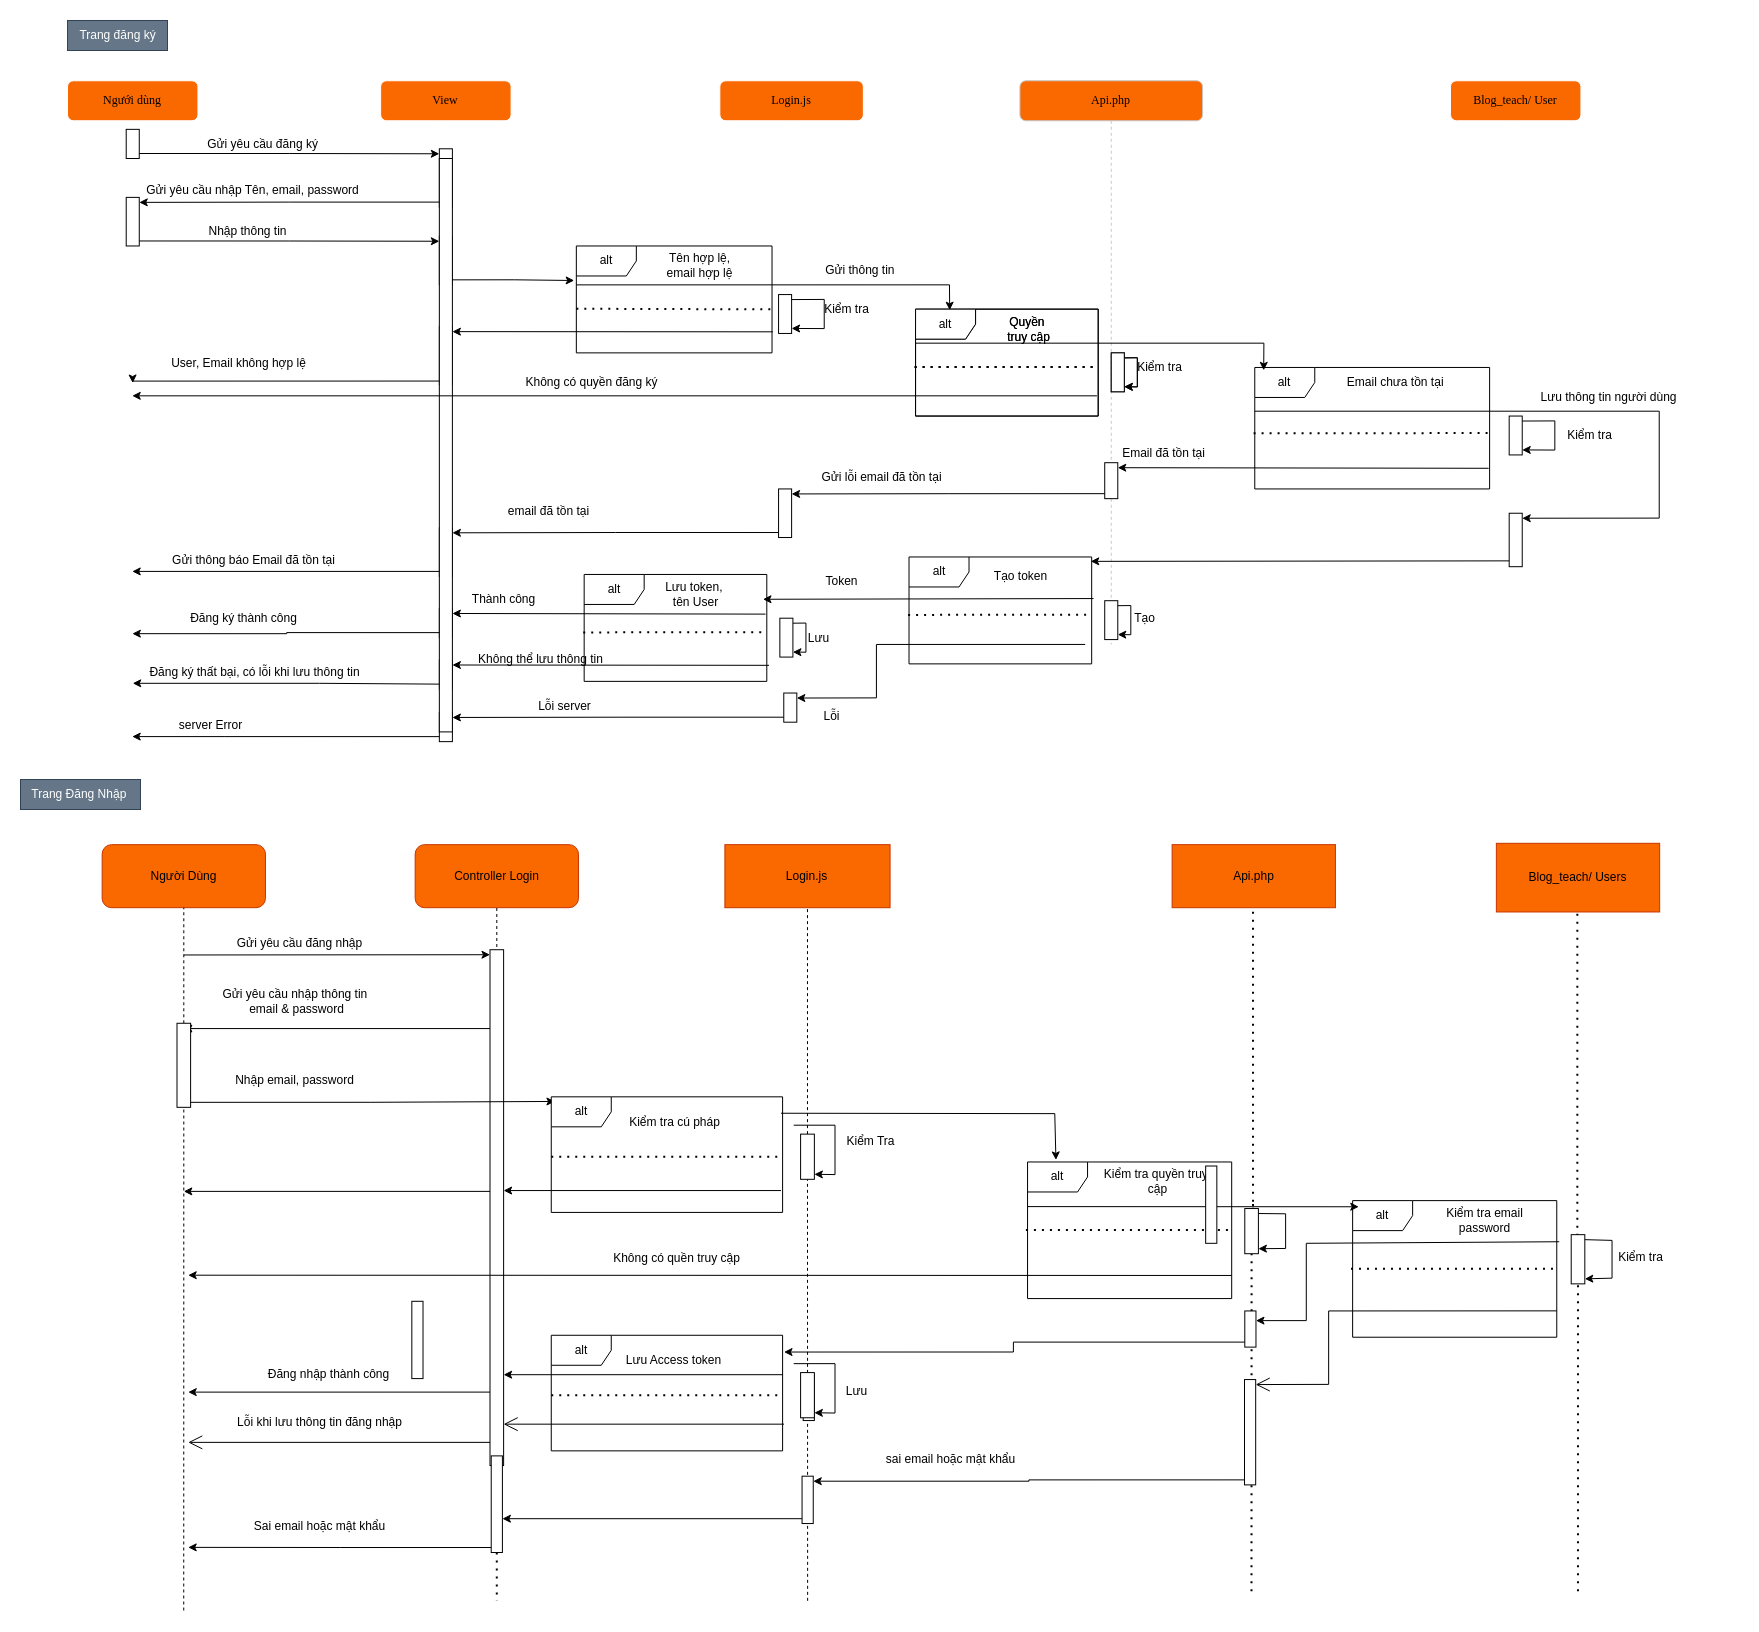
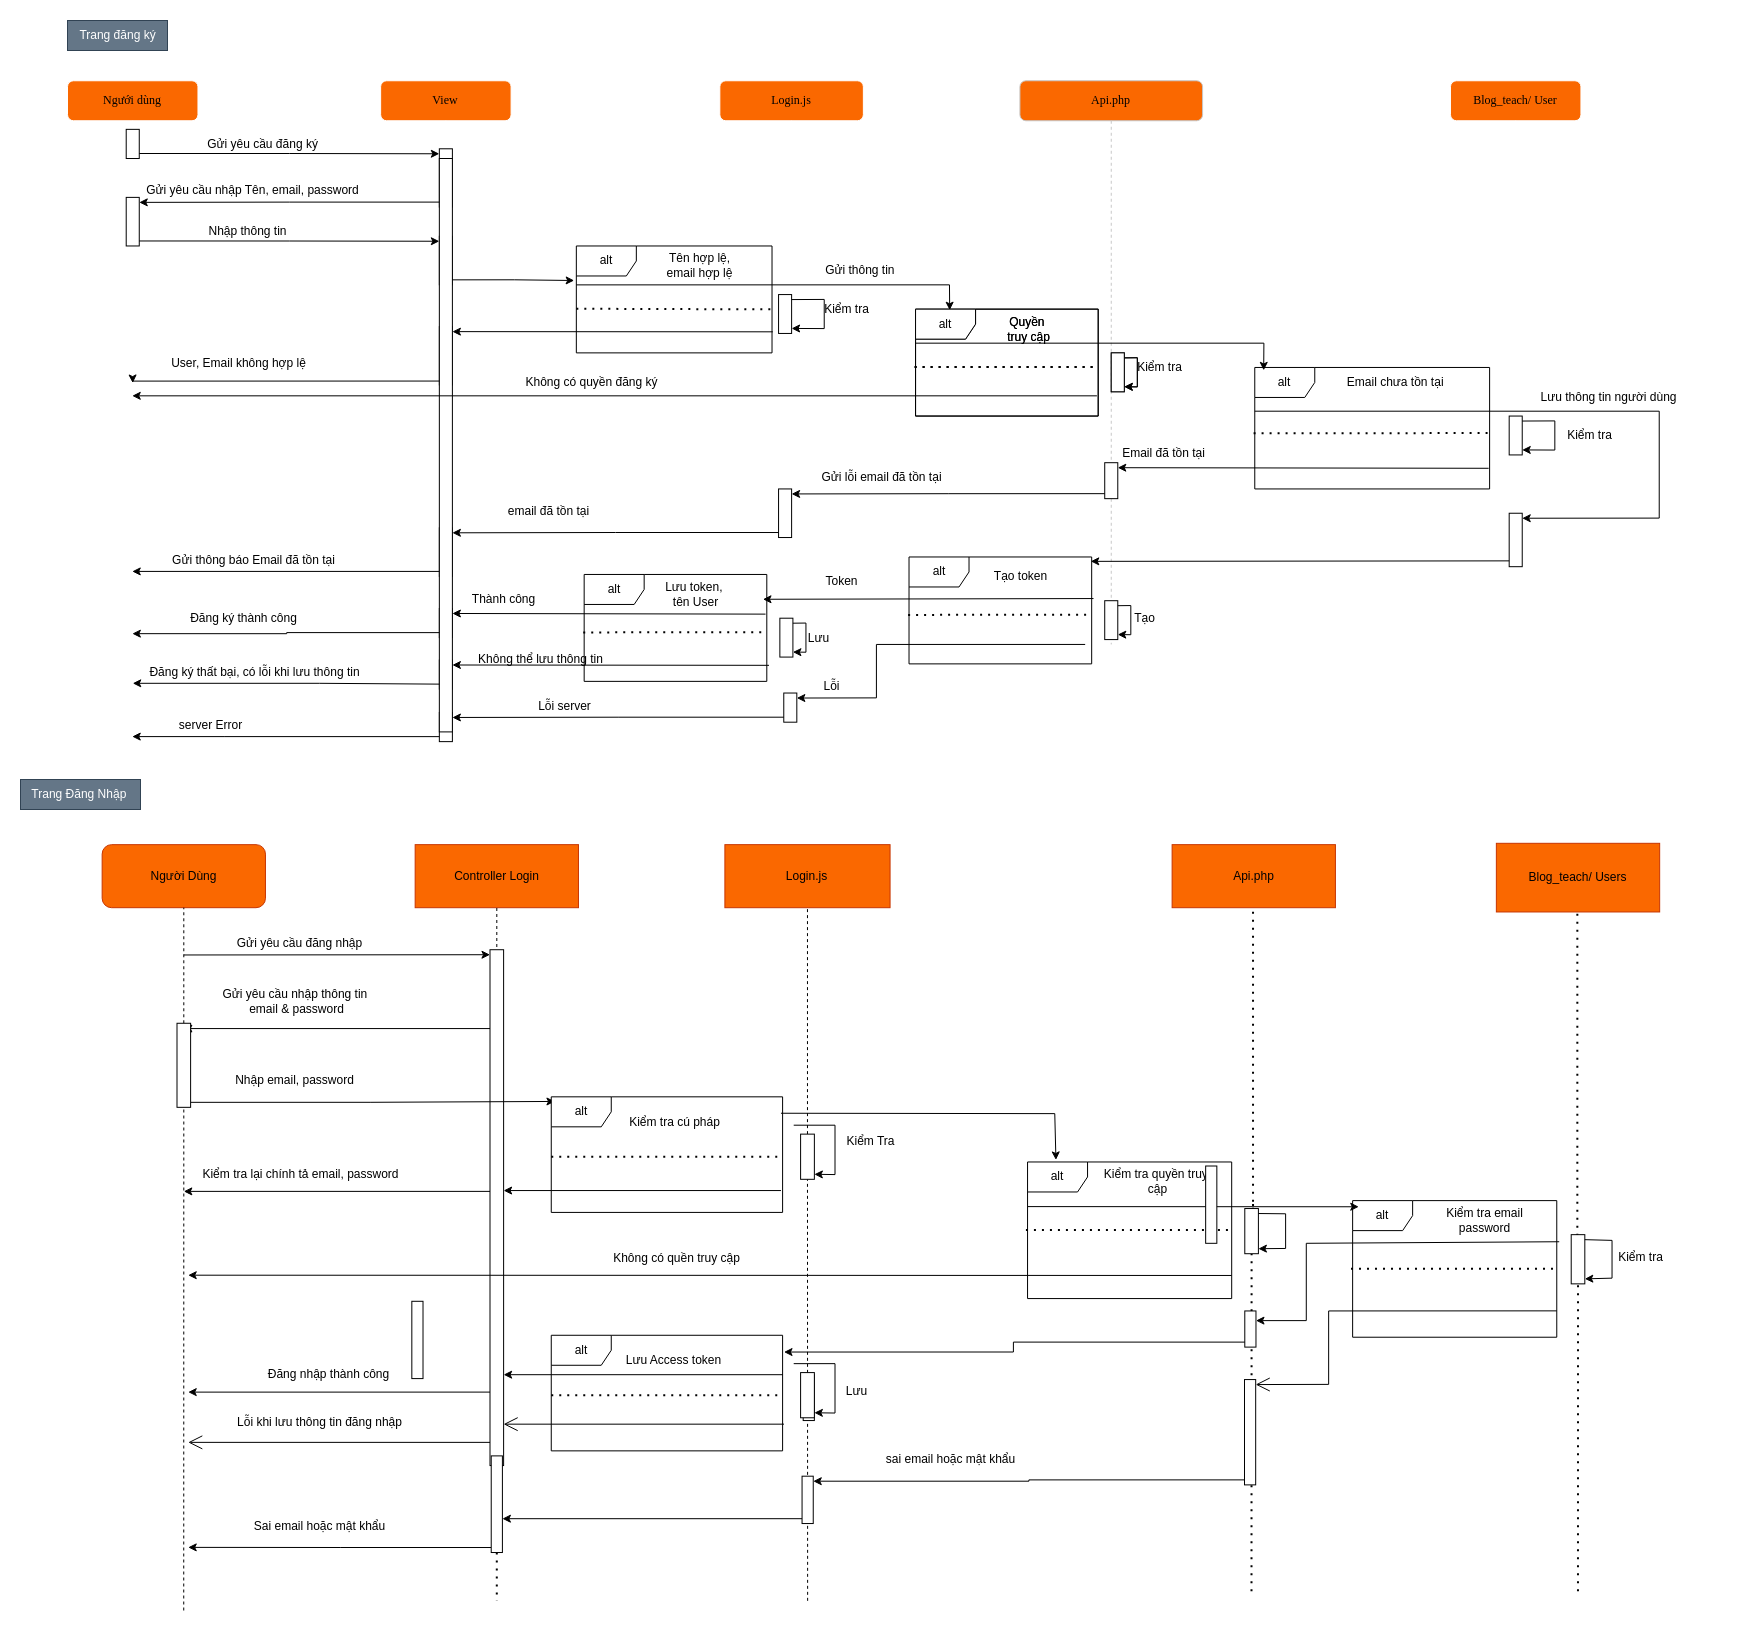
(831, 717) -> (831, 687)
(497, 876) -> (497, 876)
none -> (301, 1175)
